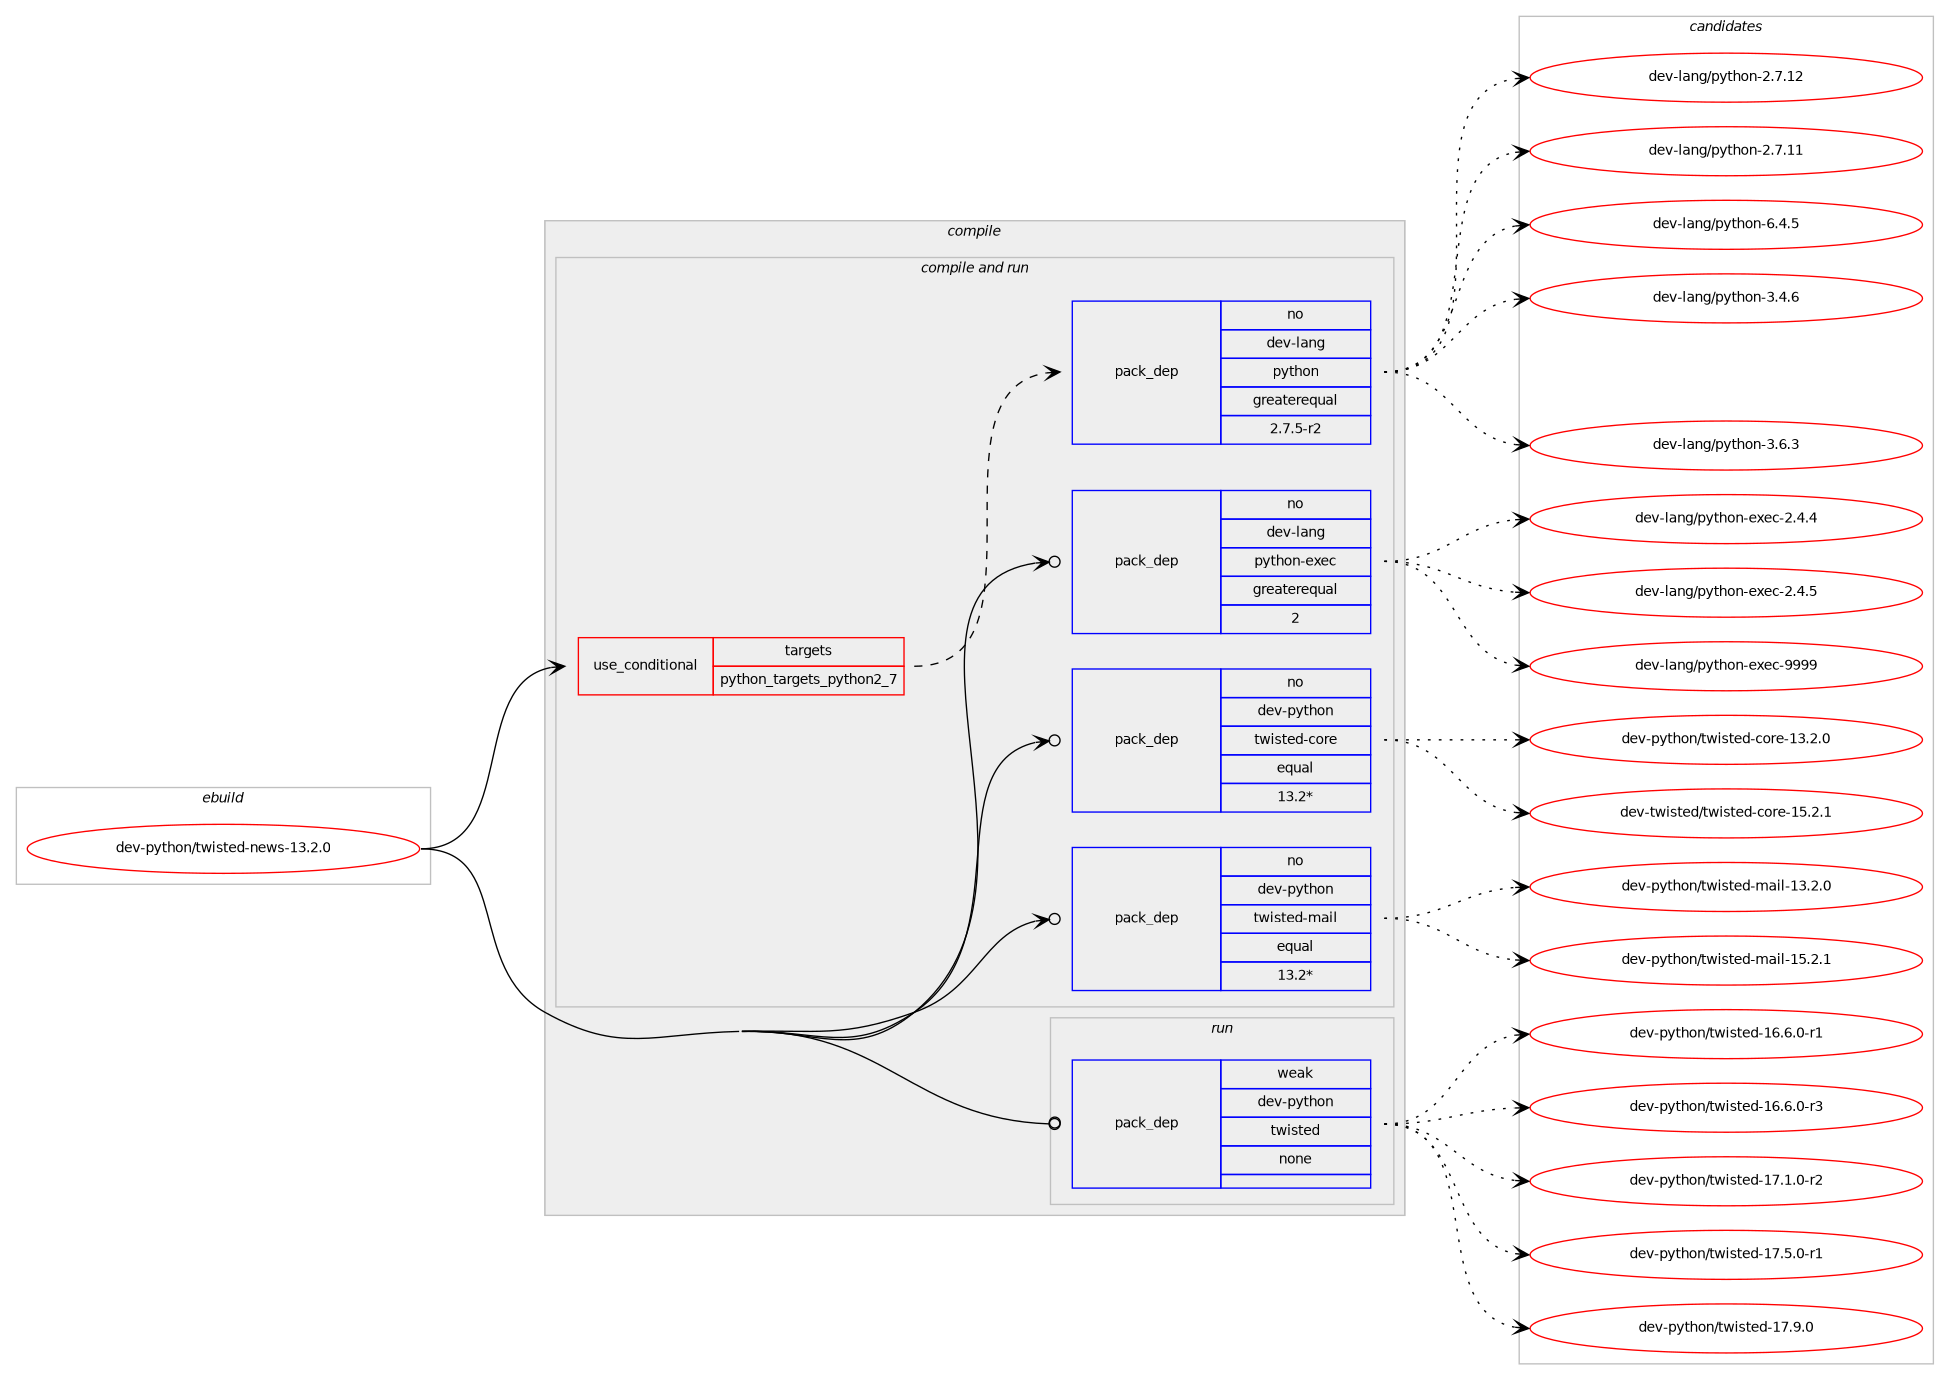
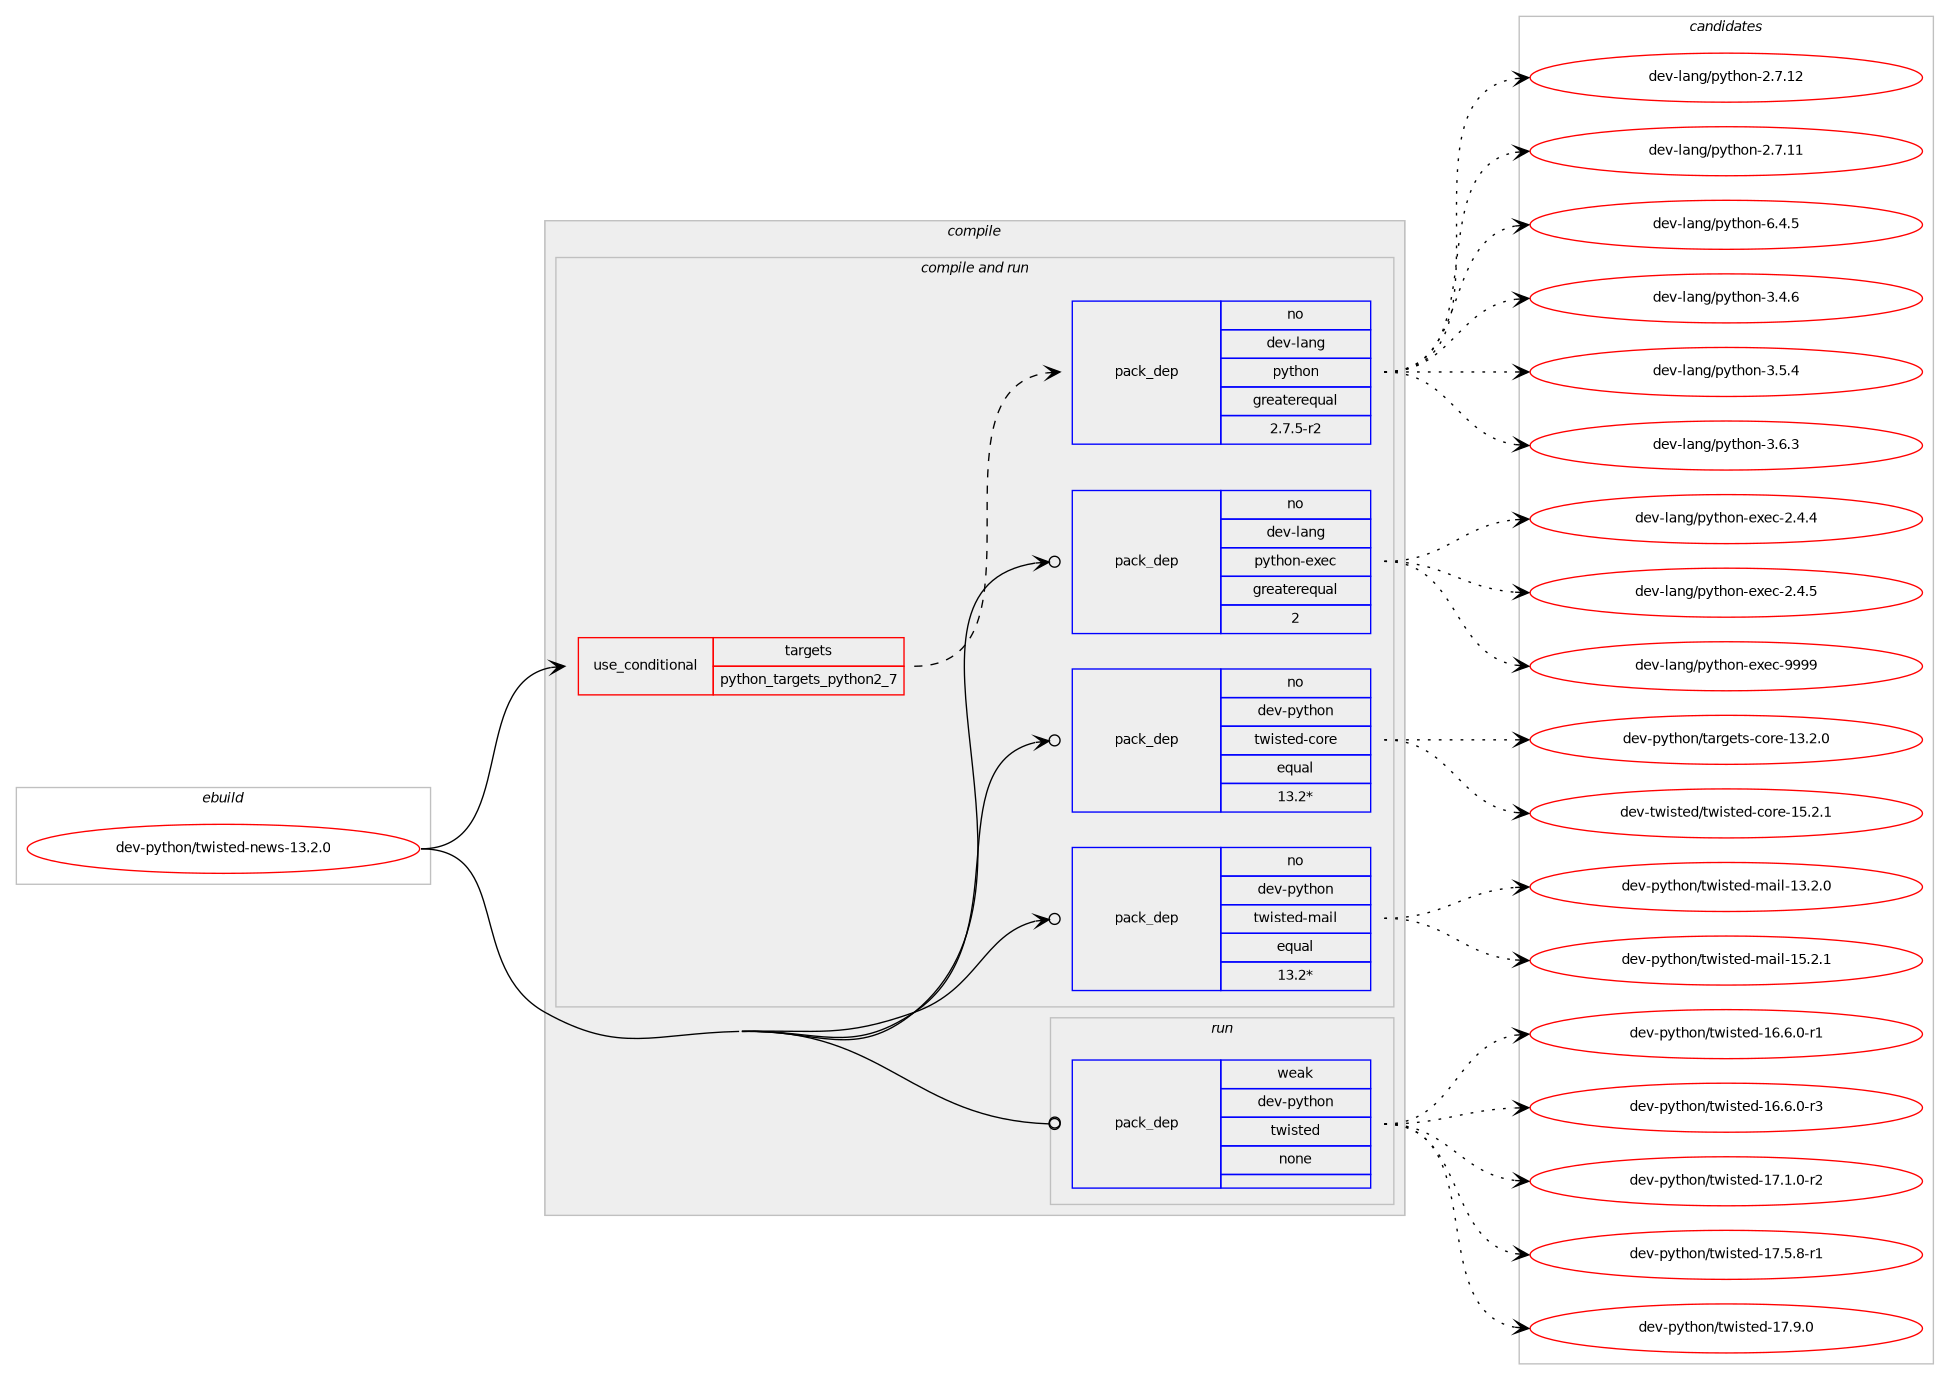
none -> (1726, 372)
(1726, 740) -> (1726, 740)
(1726, 1255) -> (1726, 1255)
